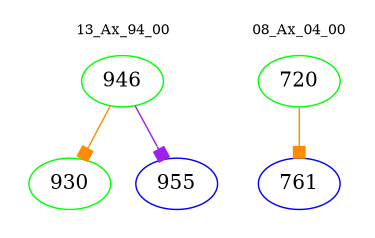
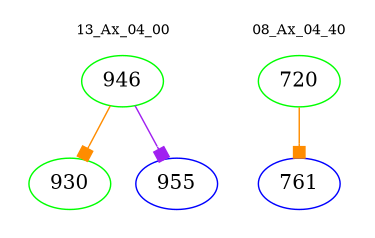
(123, 31) -> (123, 31)
(299, 31) -> (299, 31)
